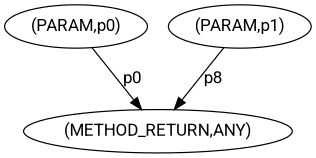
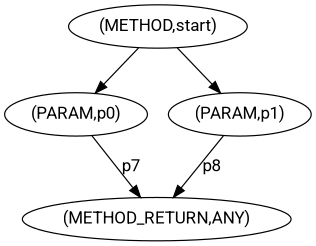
none -> (158, 26)
(133, 79) -> (131, 167)
